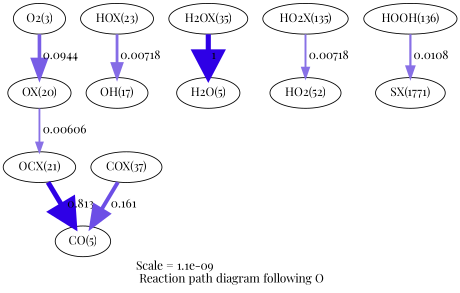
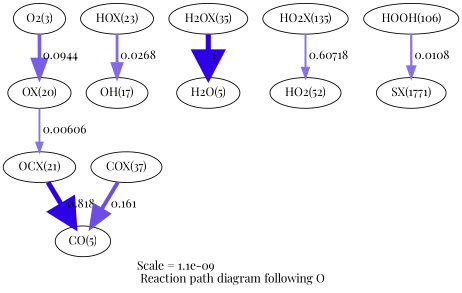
(410, 19) -> (411, 19)
(139, 56) -> (137, 56)
(328, 56) -> (327, 56)
(79, 204) -> (80, 204)
